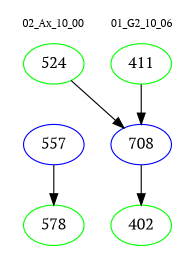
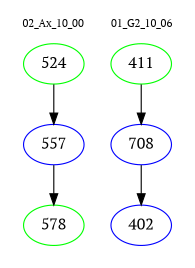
(86, 93) -> (54, 99)
(141, 225) -> (141, 225)
